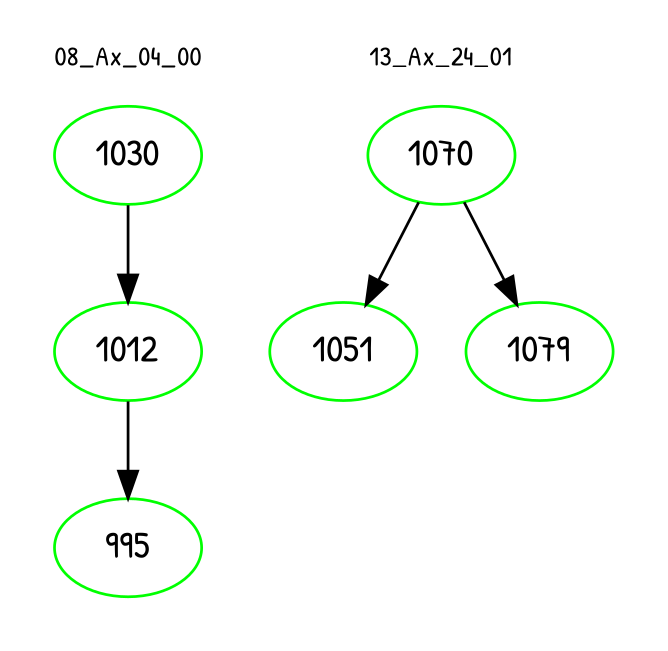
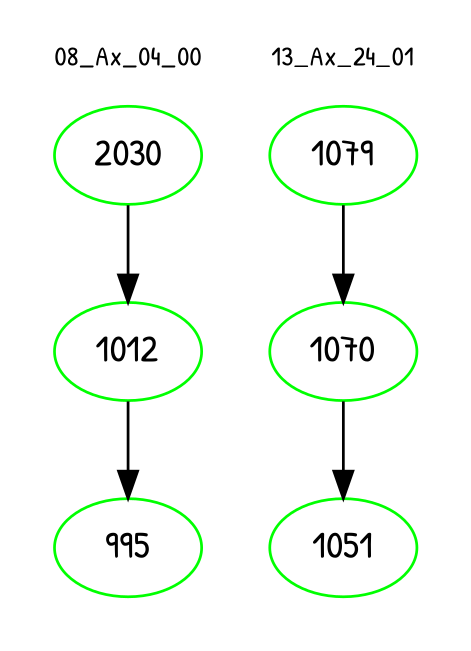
(128, 155) -> (128, 155)
(484, 241) -> (343, 240)
